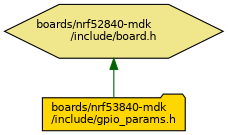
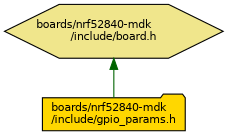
(114, 114) -> (114, 114)
